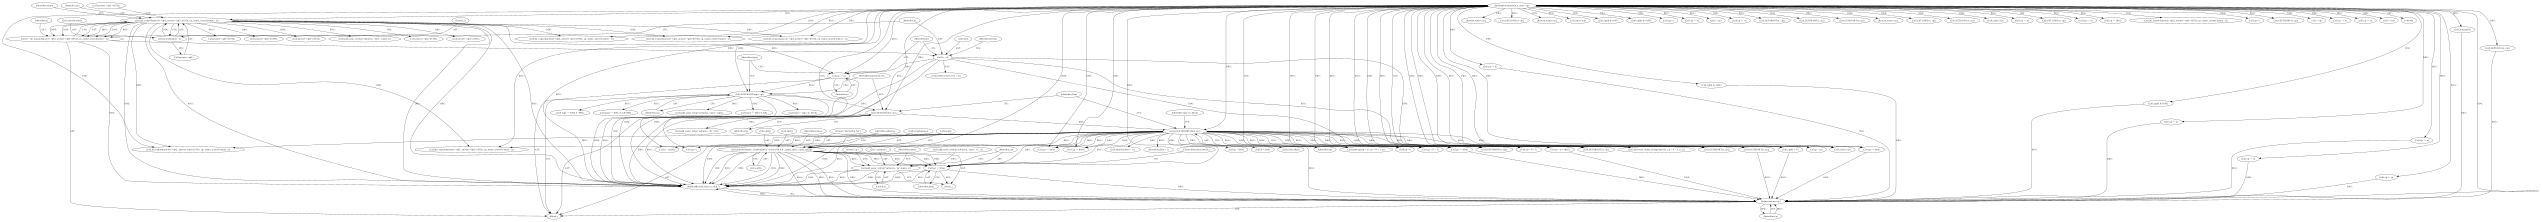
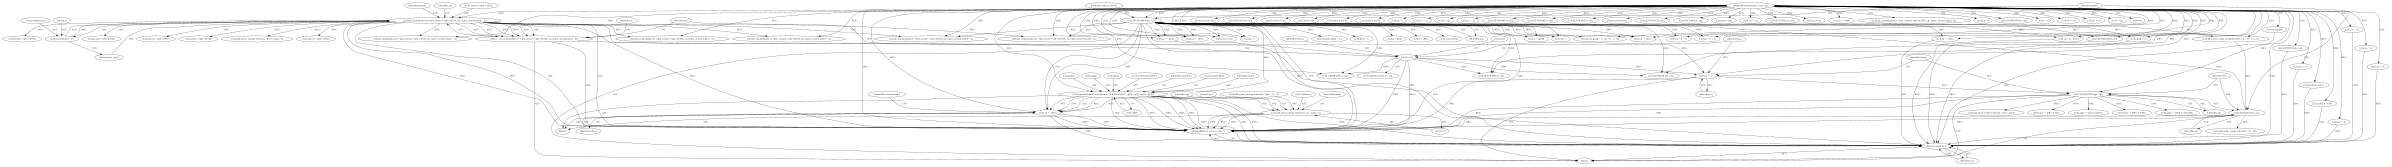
(1054, 13) -> (2245, 73)
(872, 76) -> (2219, 76)
(1247, 76) -> (2152, 20)
(864, 104) -> (2217, 104)
(1185, 131) -> (1141, 20)
(1159, 150) -> (1362, 39)
(1816, 150) -> none
